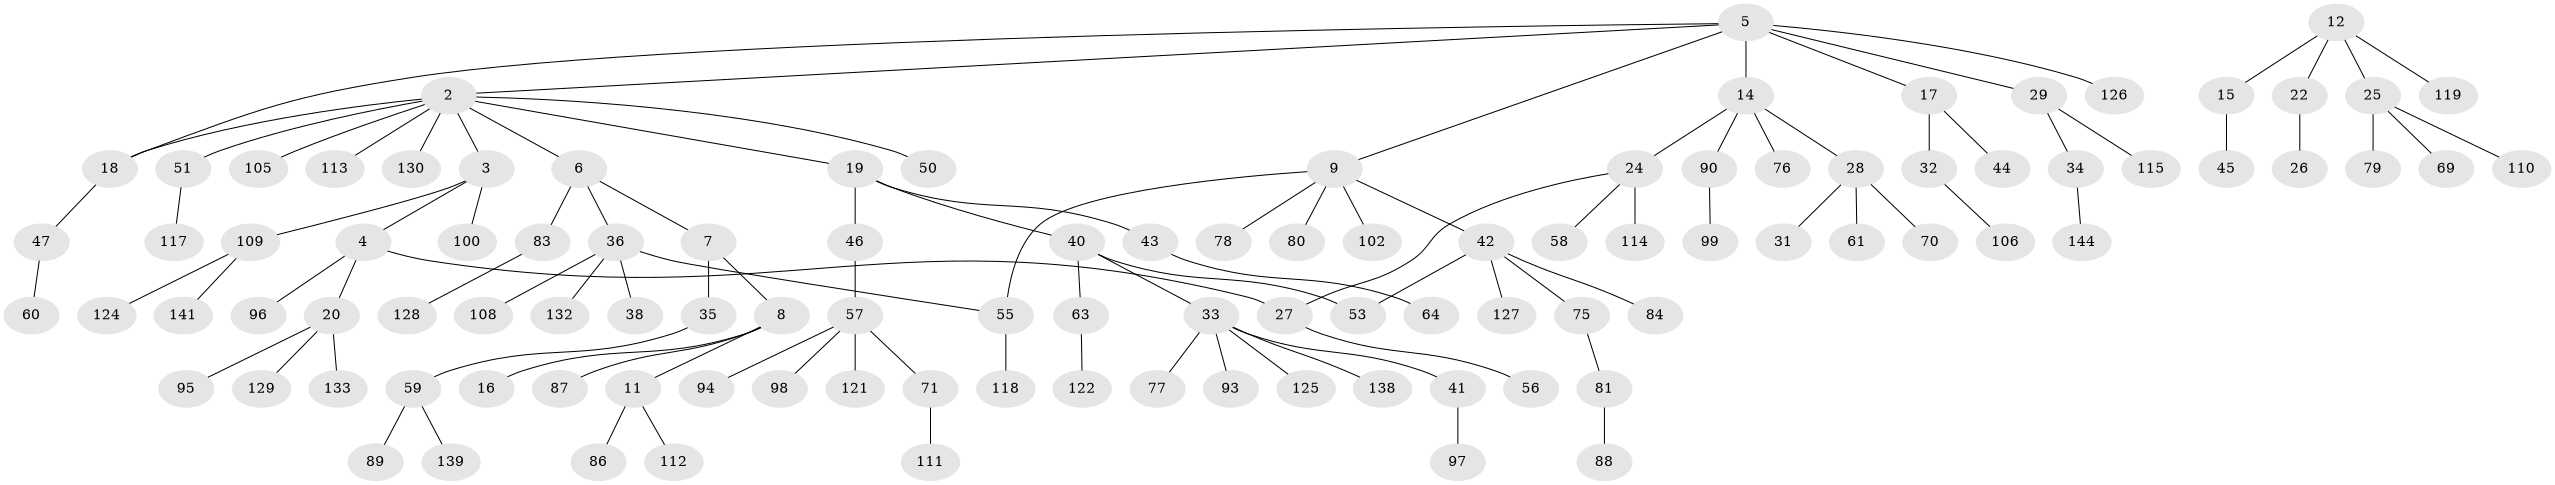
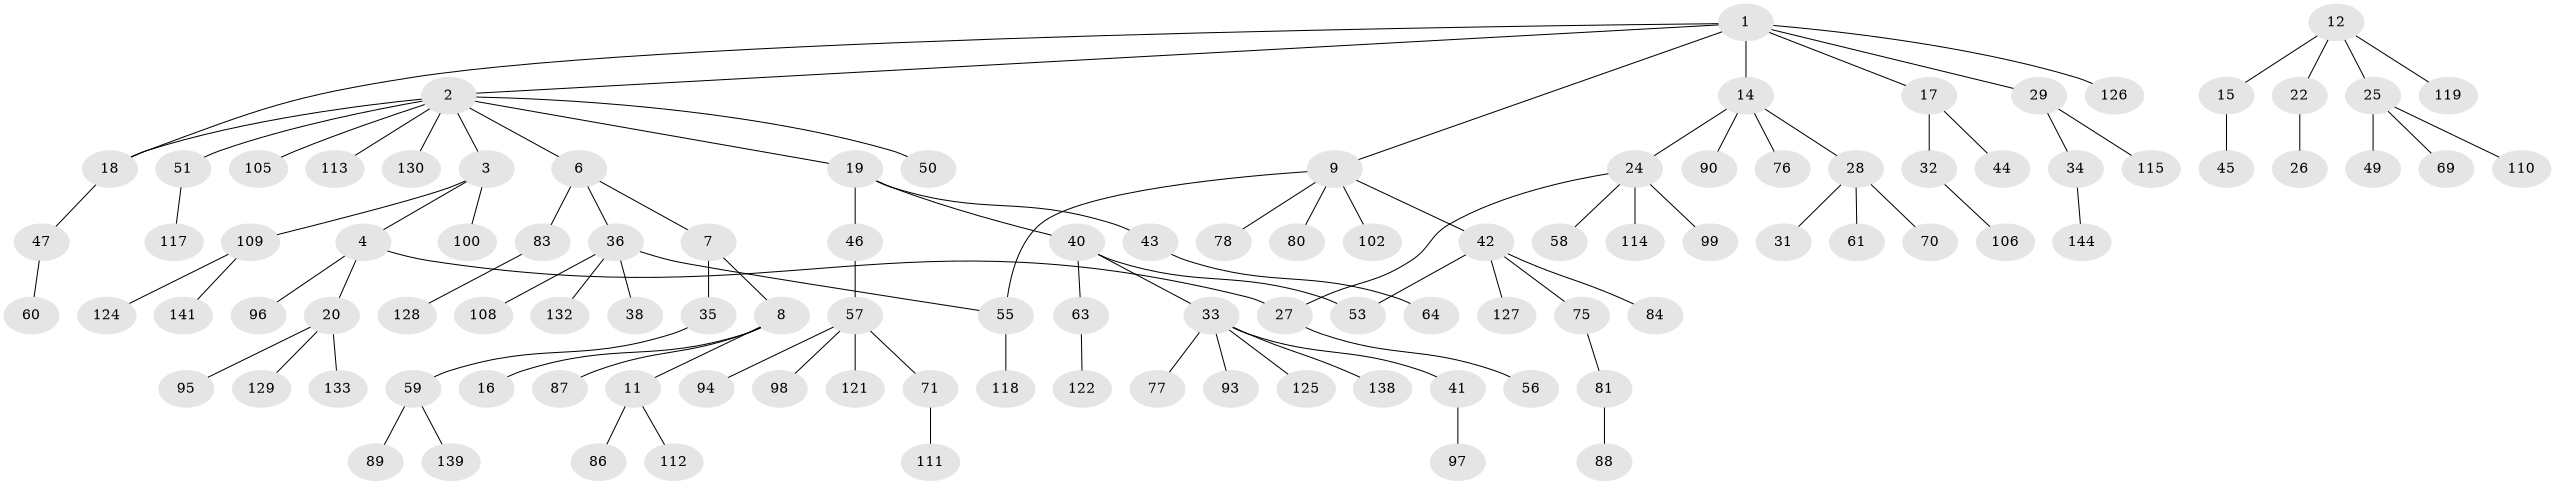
(1746, 22) -> (1746, 22)
(2373, 169) -> (2373, 169)
(1710, 206) -> (1673, 206)
